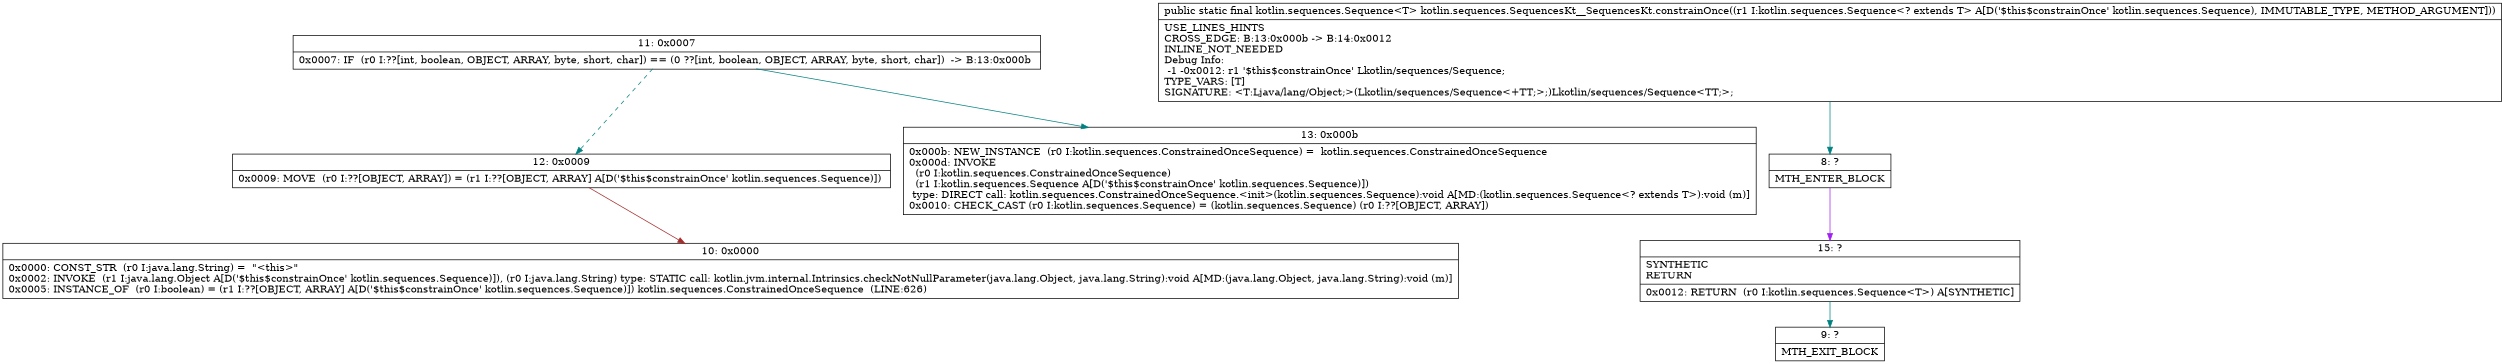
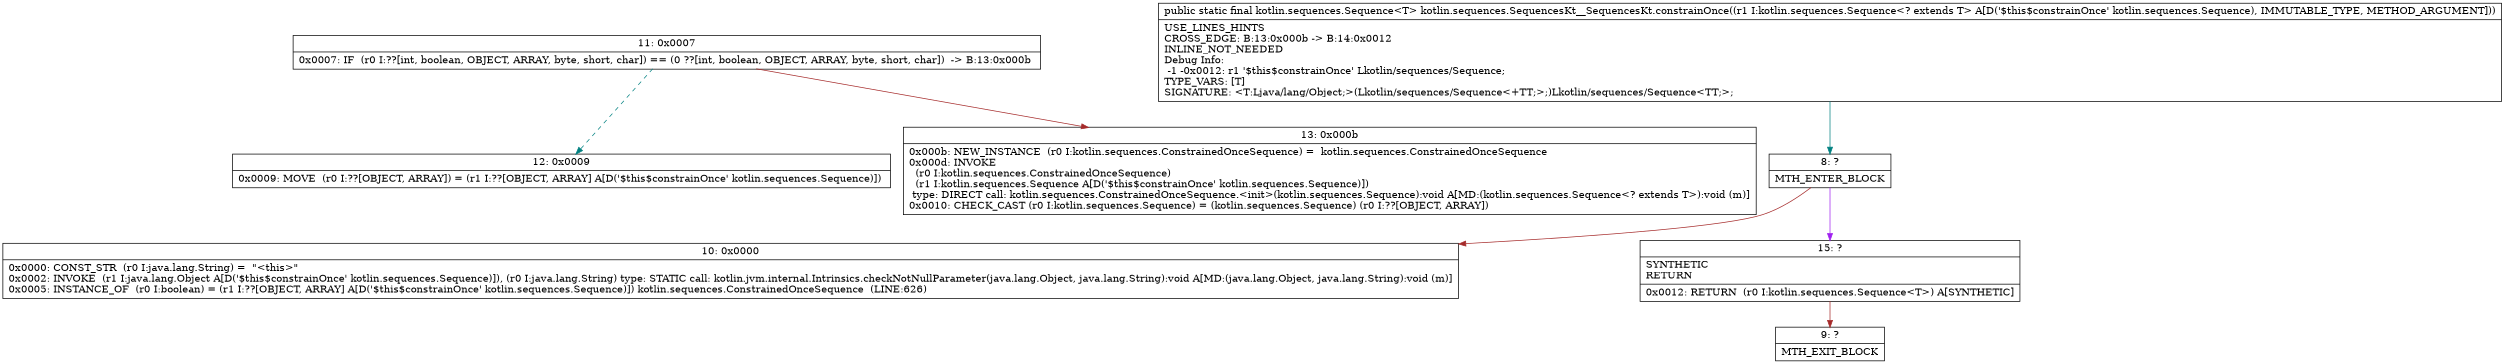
(919, 98) -> (919, 98)
(634, 214) -> (1643, 231)
(1830, 311) -> (1830, 311)
